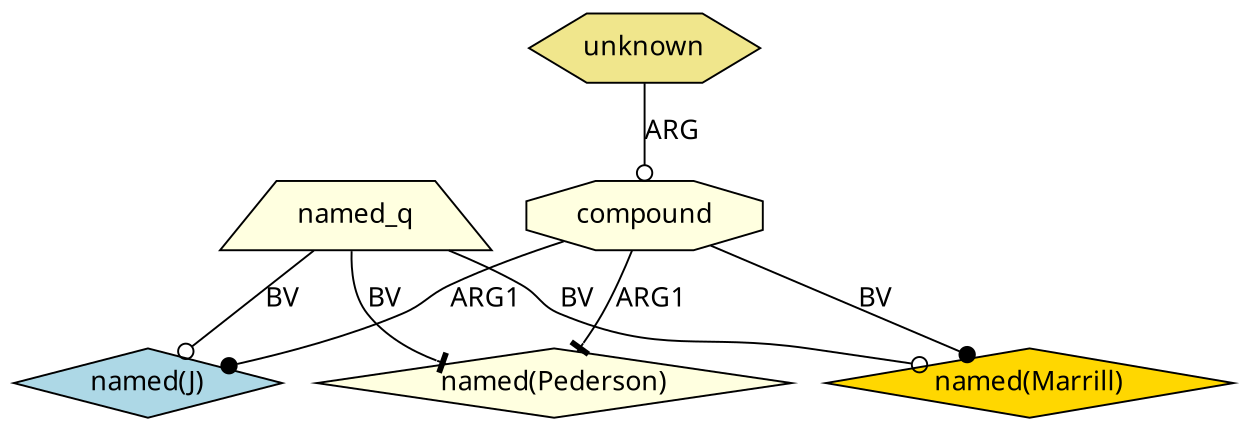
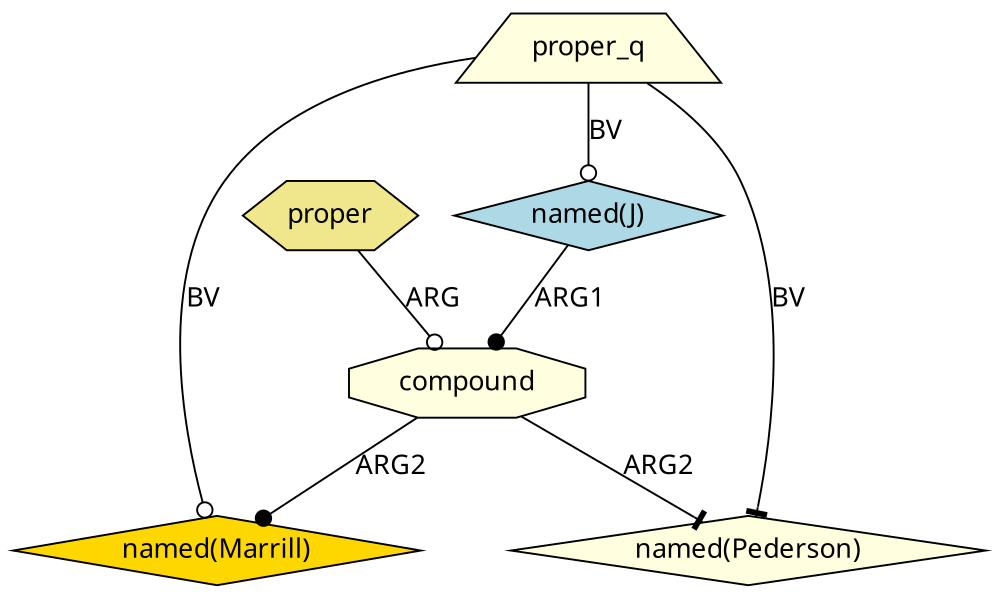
(645, 48) -> (331, 216)
(356, 216) -> (588, 48)
(651, 299) -> (659, 467)
(876, 299) -> (391, 467)
(404, 313) -> (534, 290)
